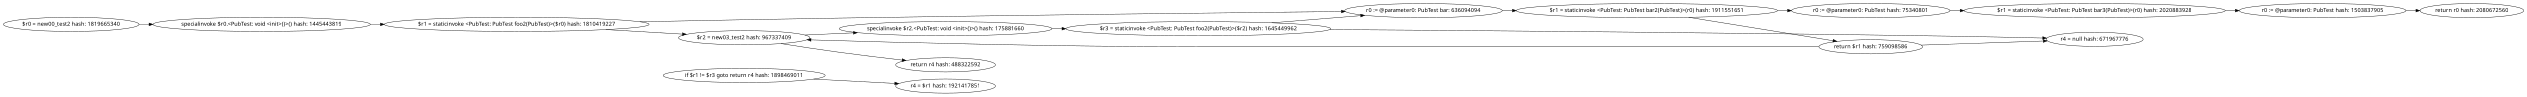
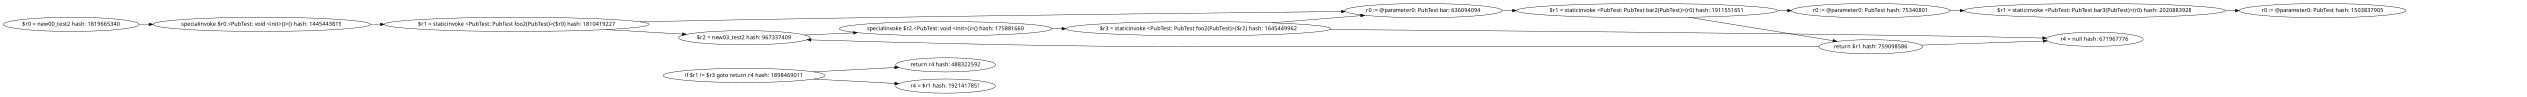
(2472, 11) -> none
(841, 53) -> (854, 70)
